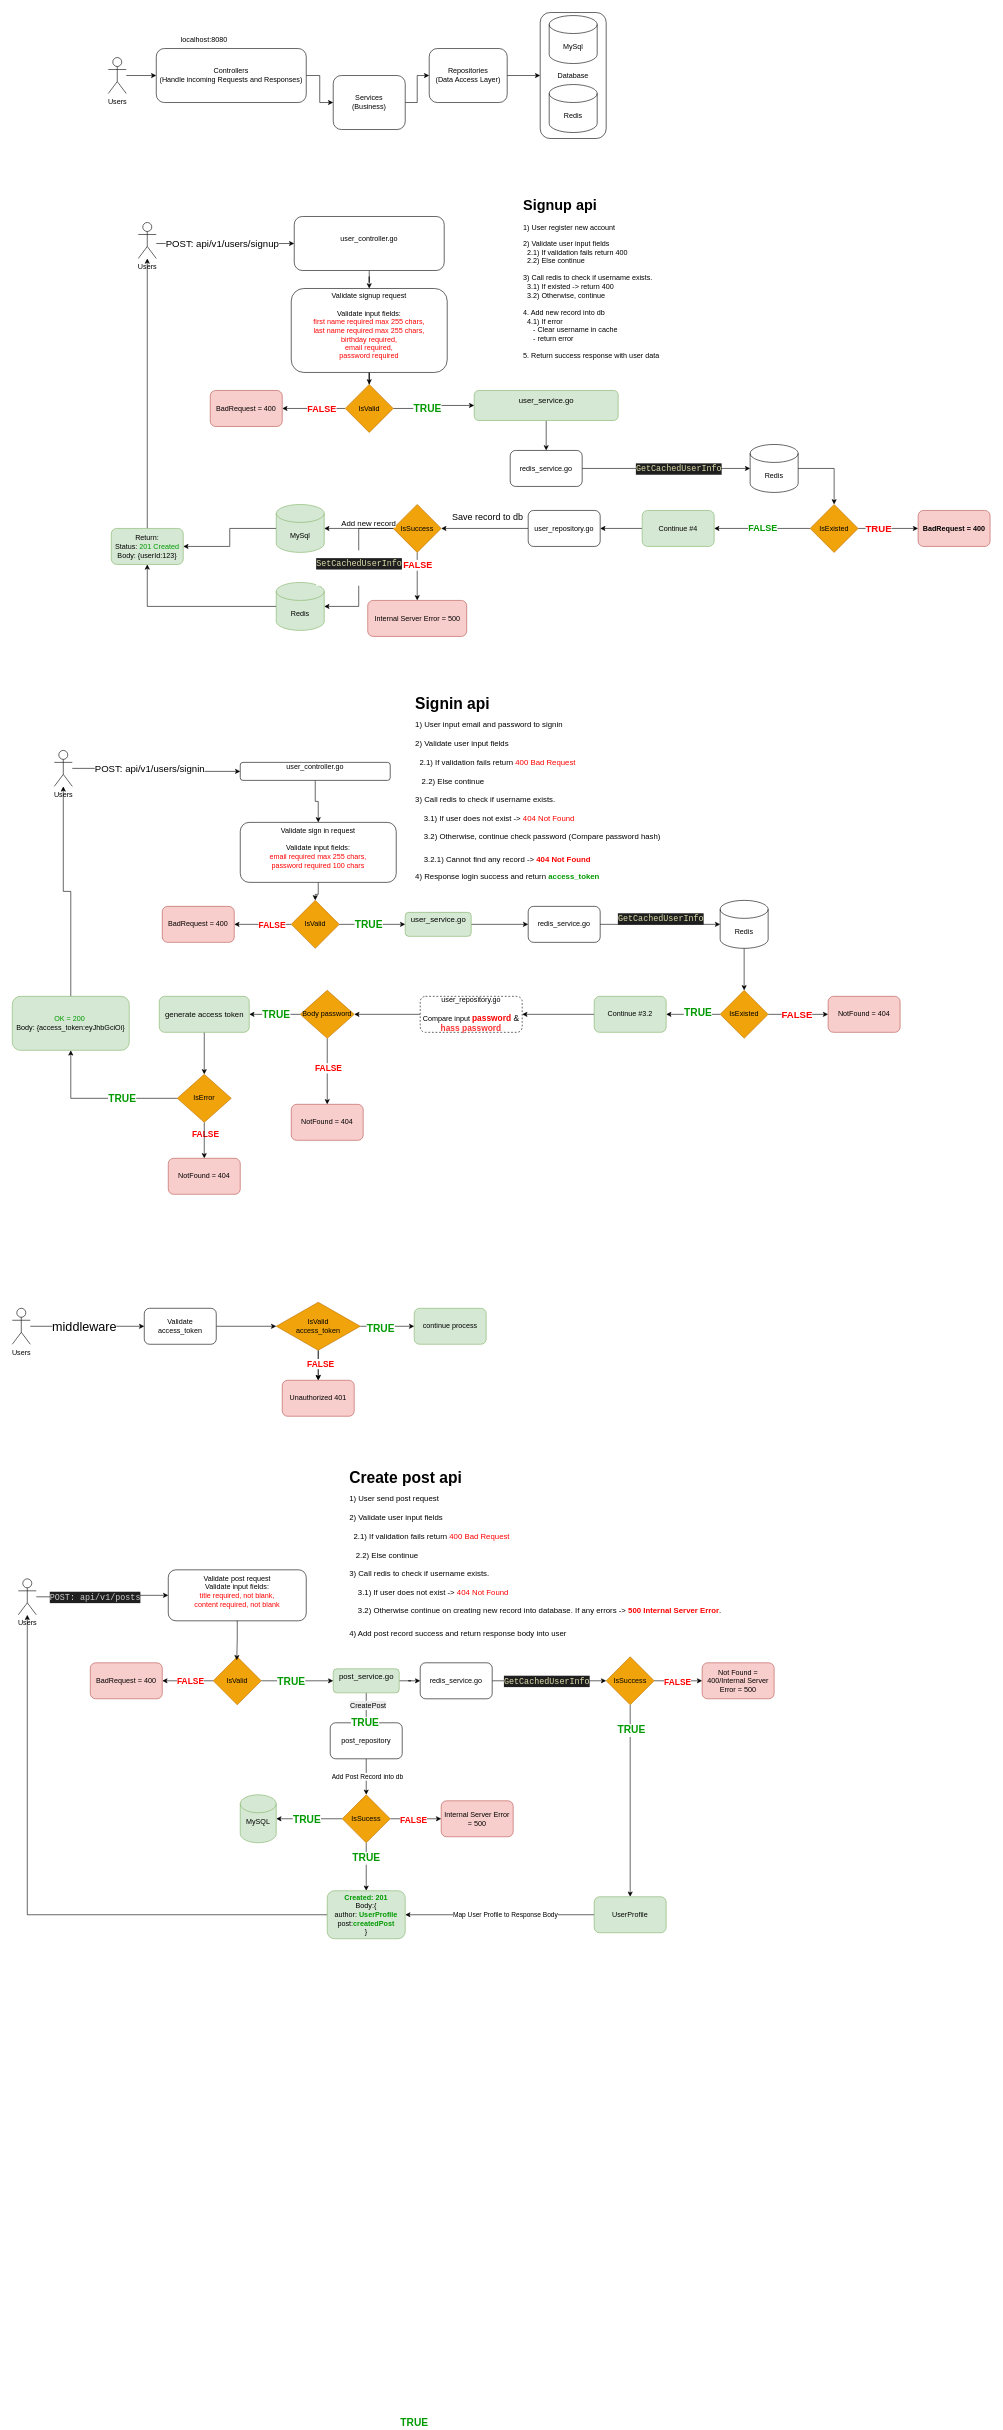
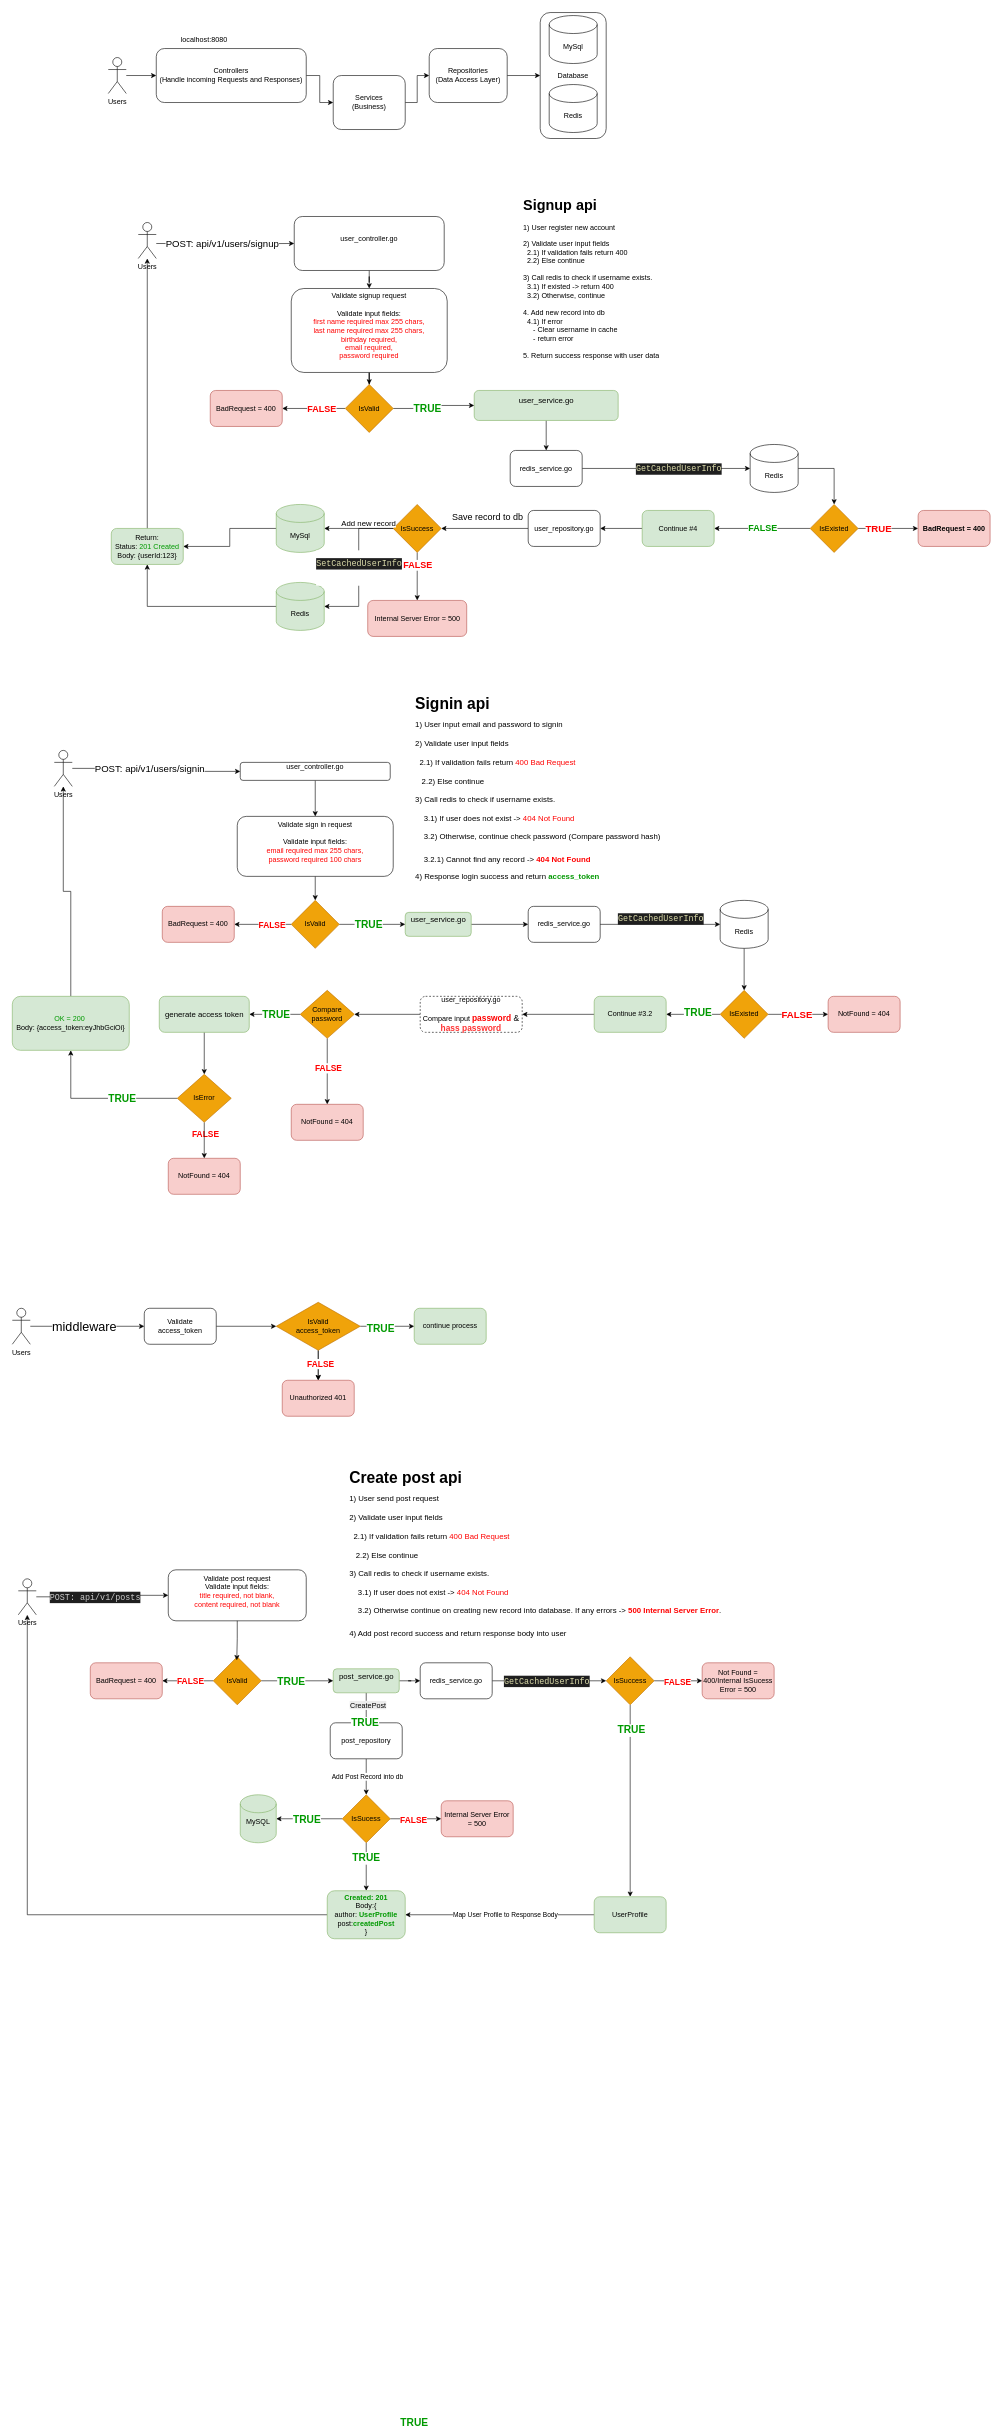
(318, 852) -> (315, 846)
(327, 1014) -> (327, 1014)
(738, 1681) -> (738, 1681)
